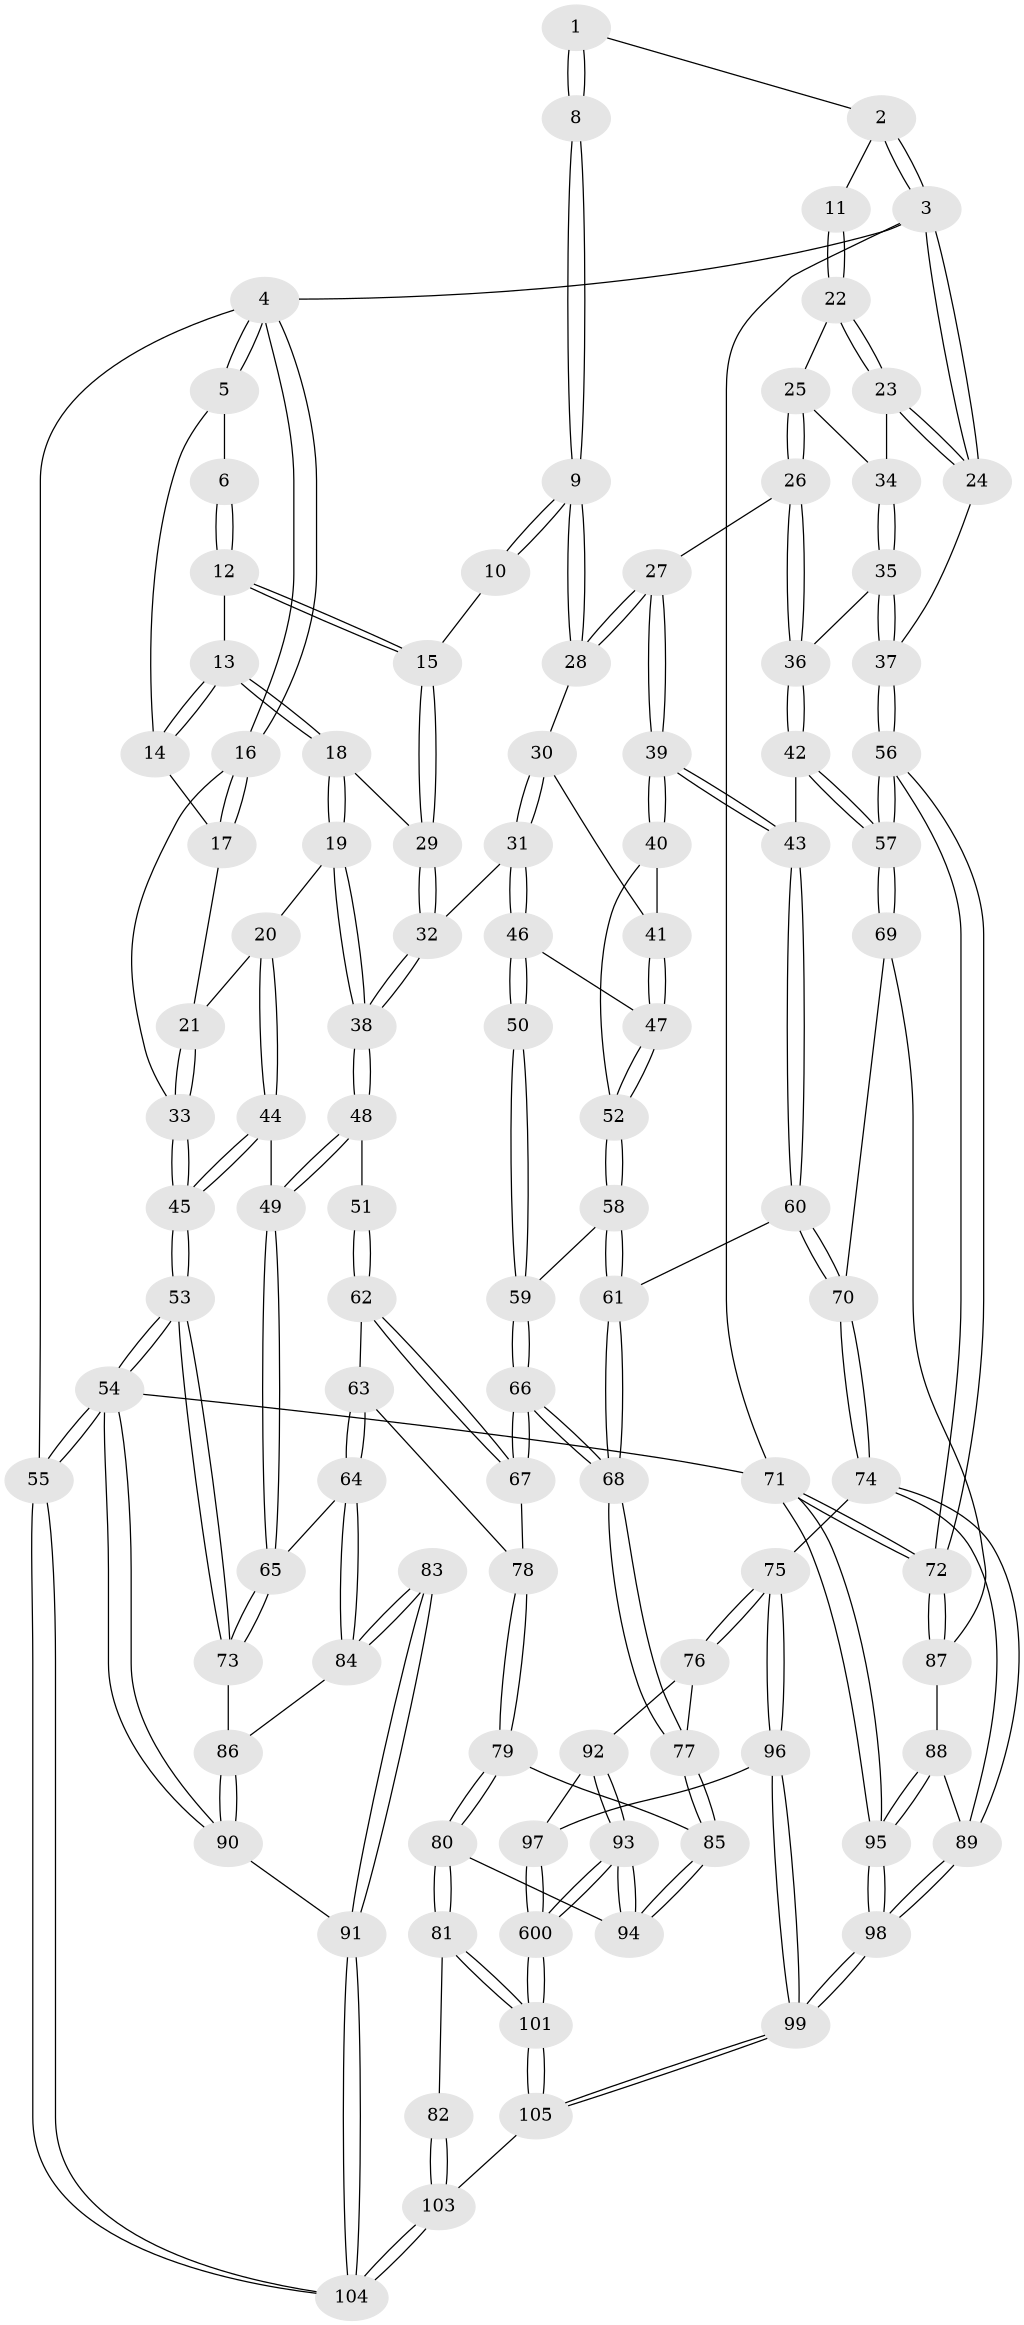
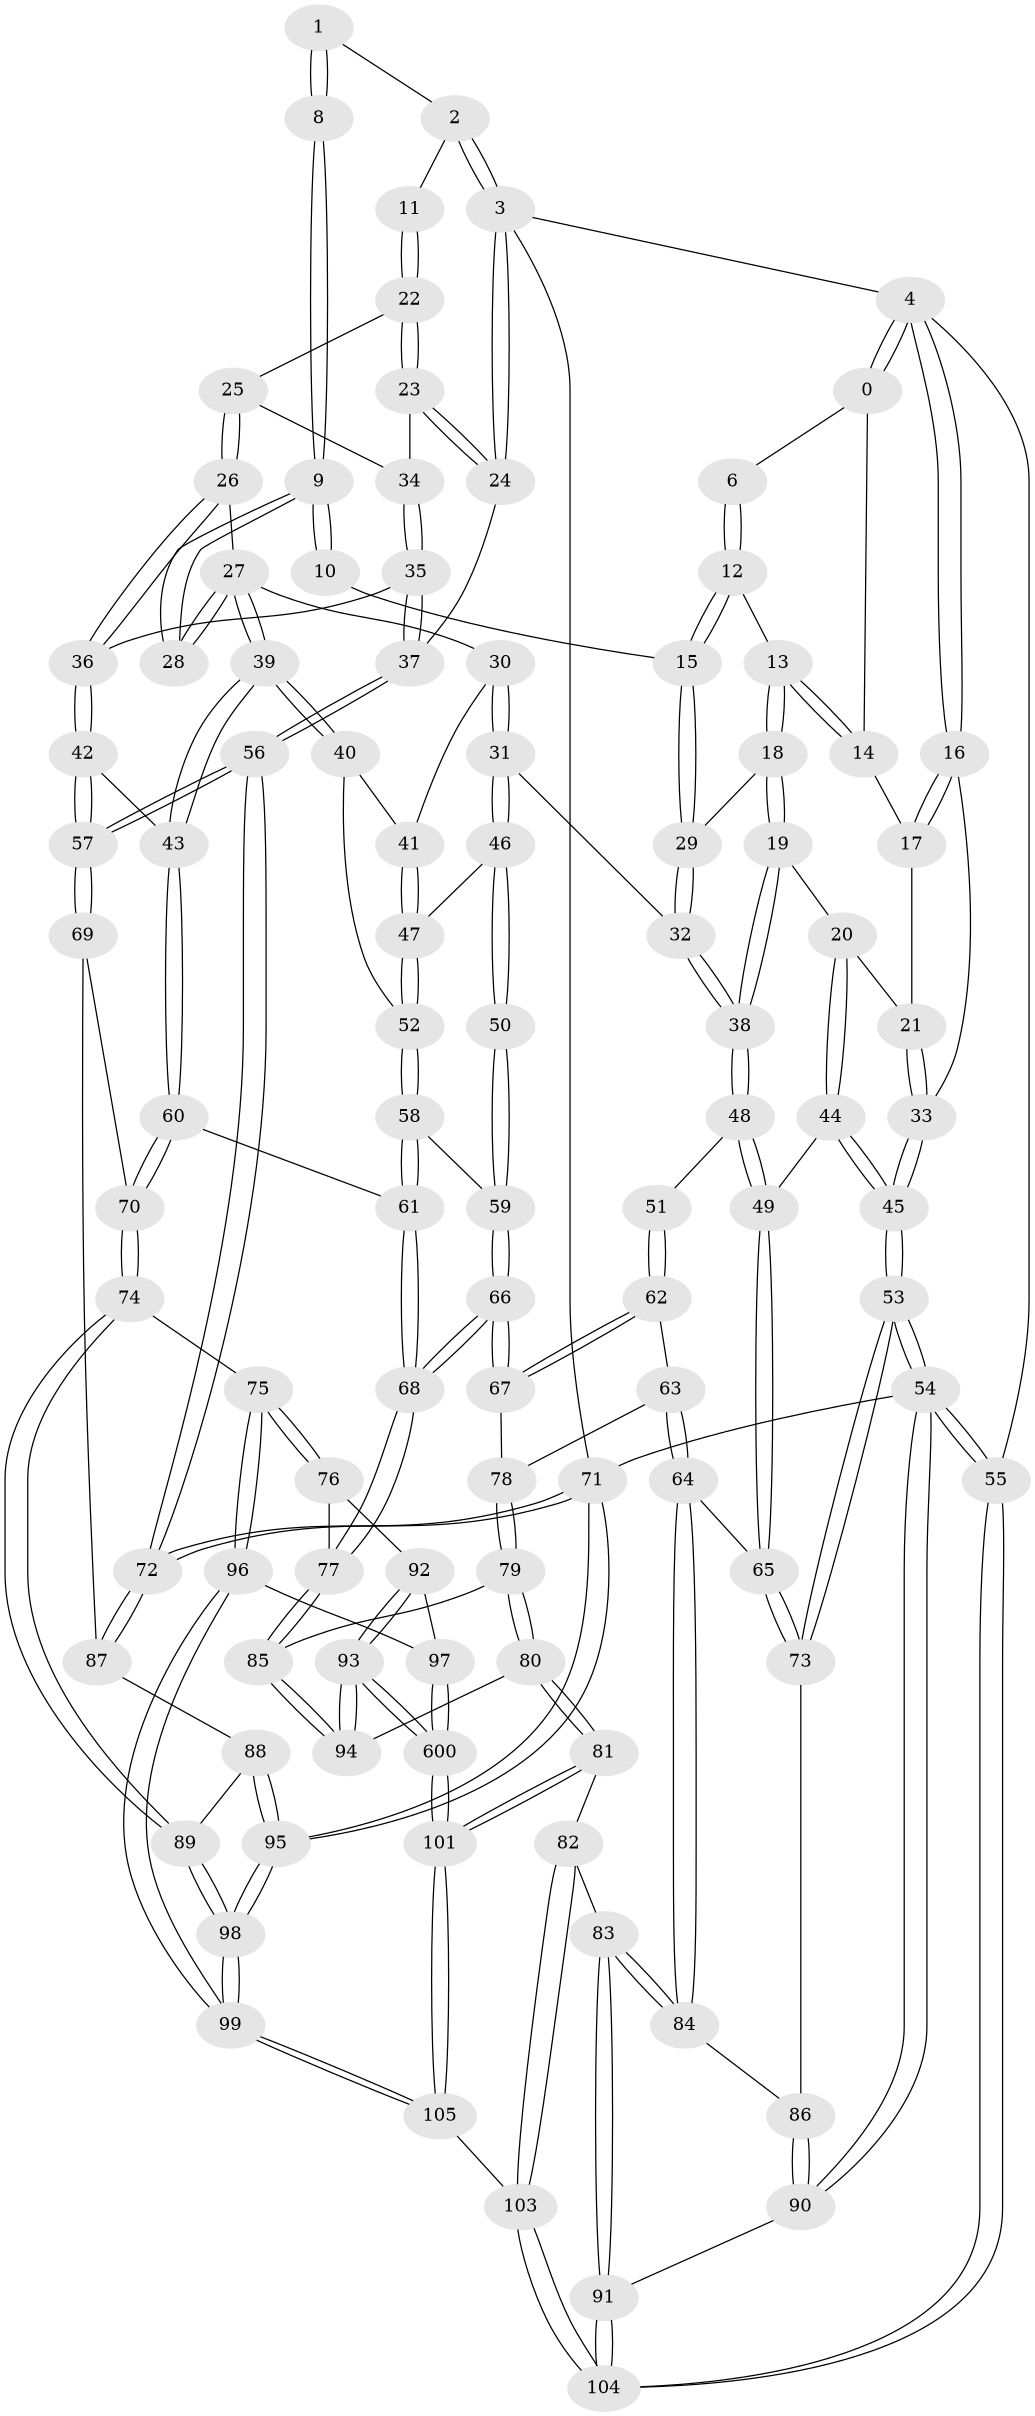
(224, 391) -> (868, 391)
(559, 708) -> (368, 618)
none -> (586, 1889)
